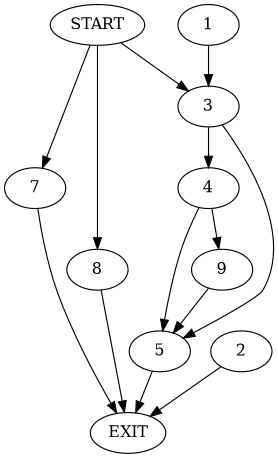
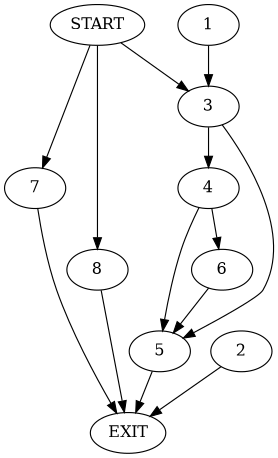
(222, 270) -> (222, 270)
